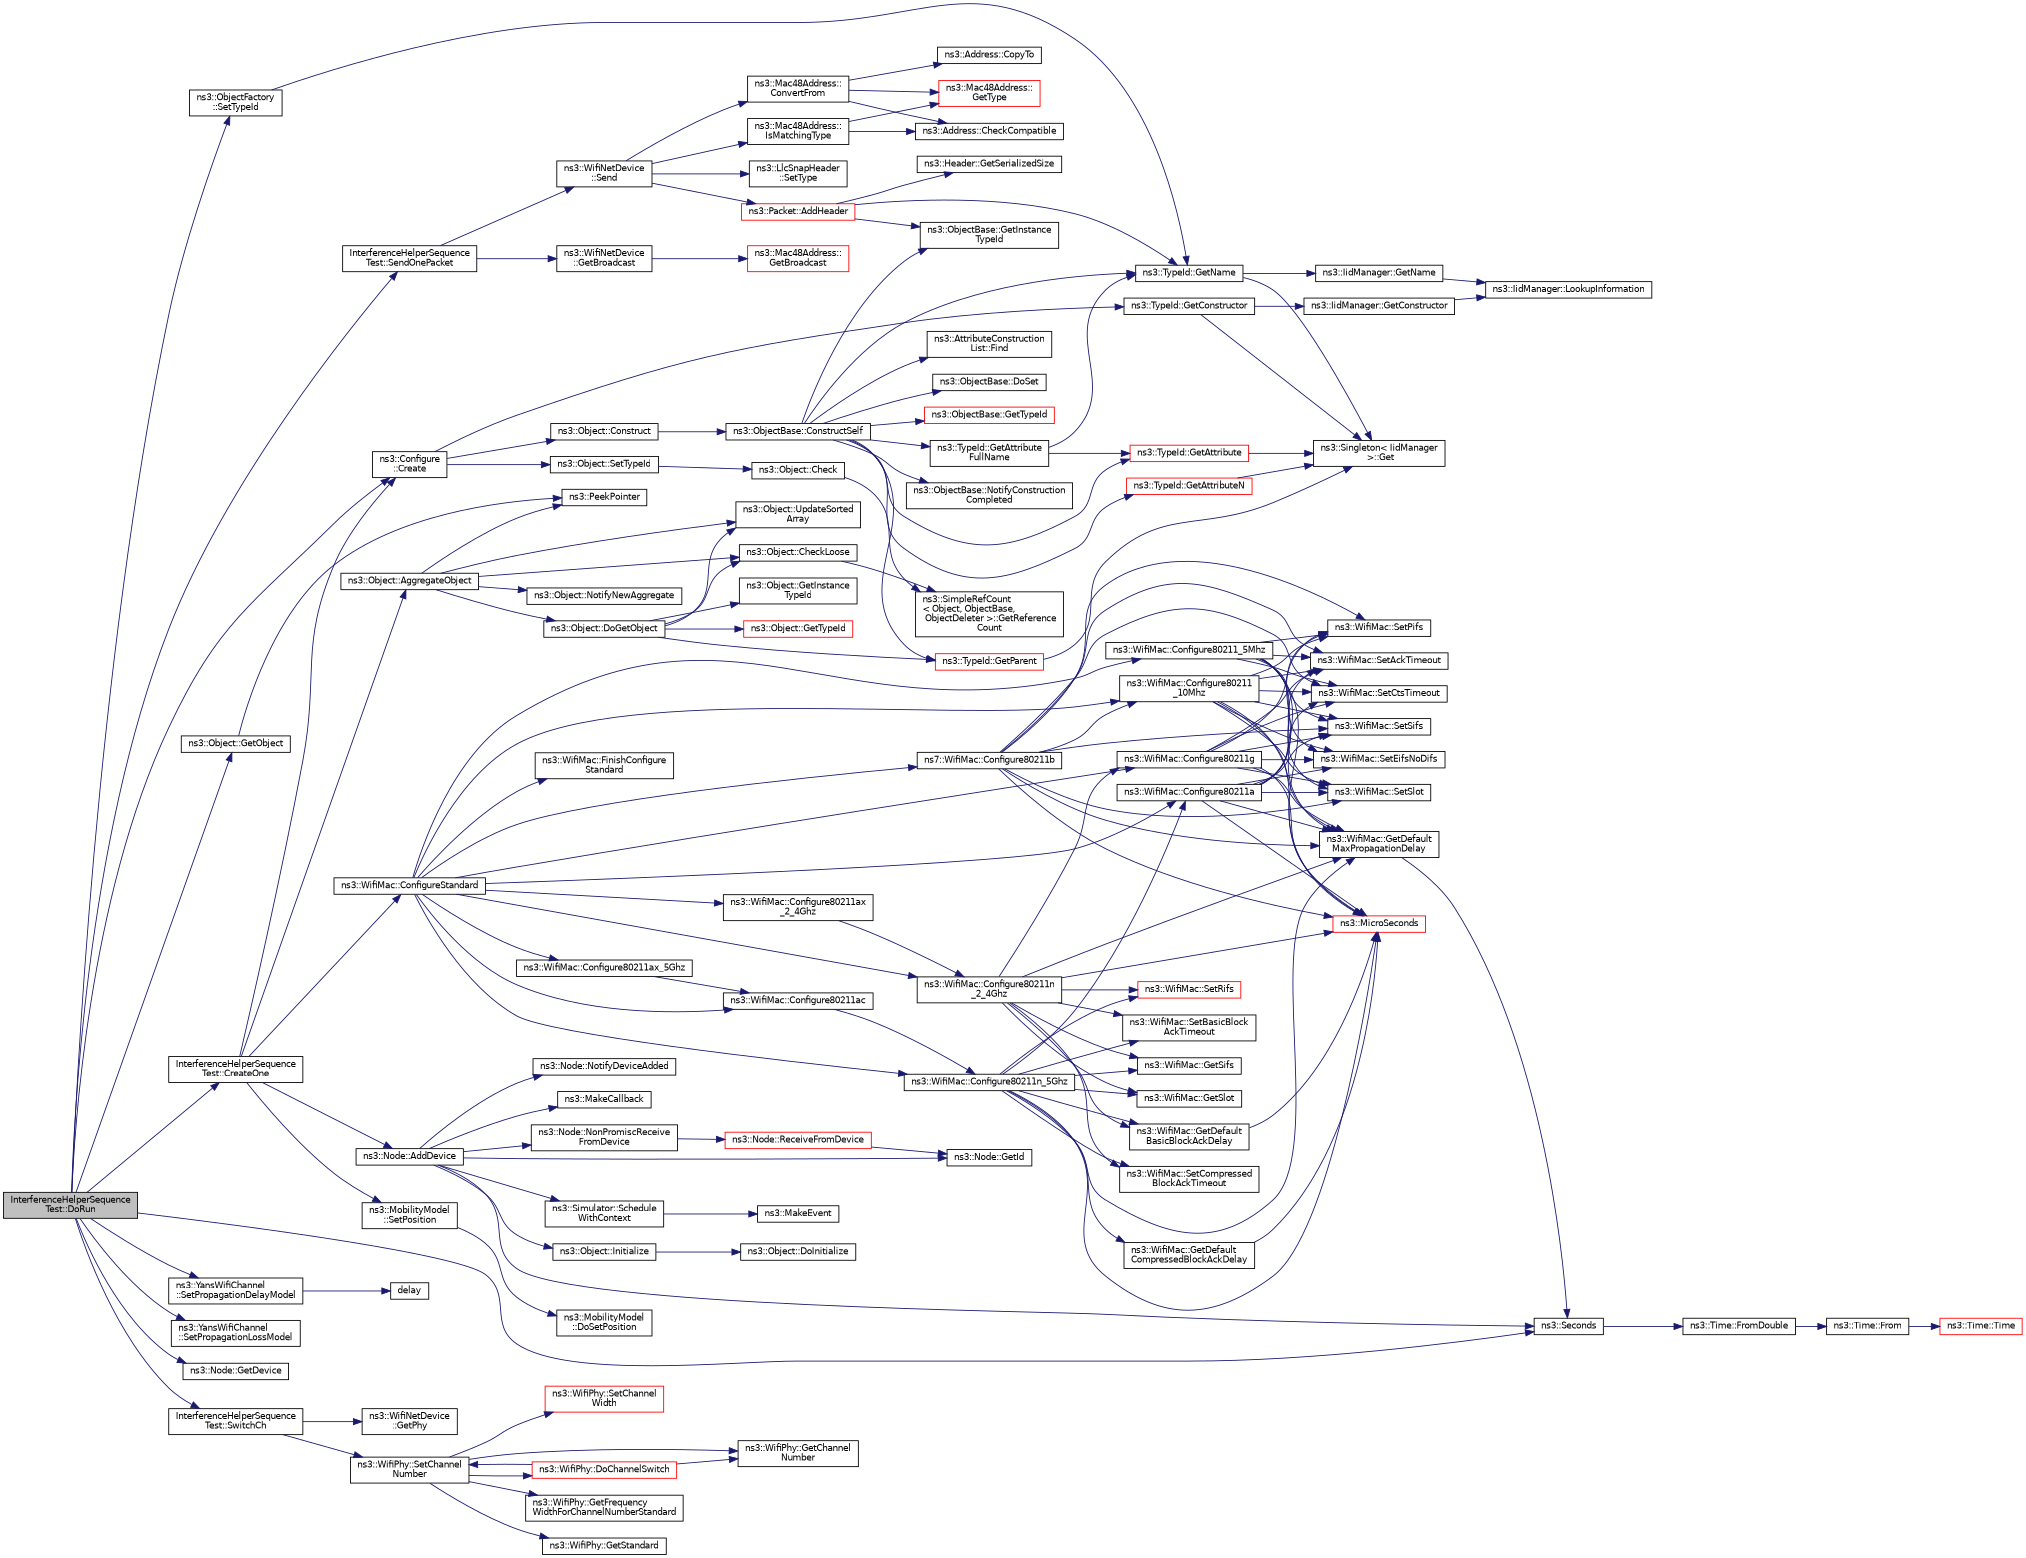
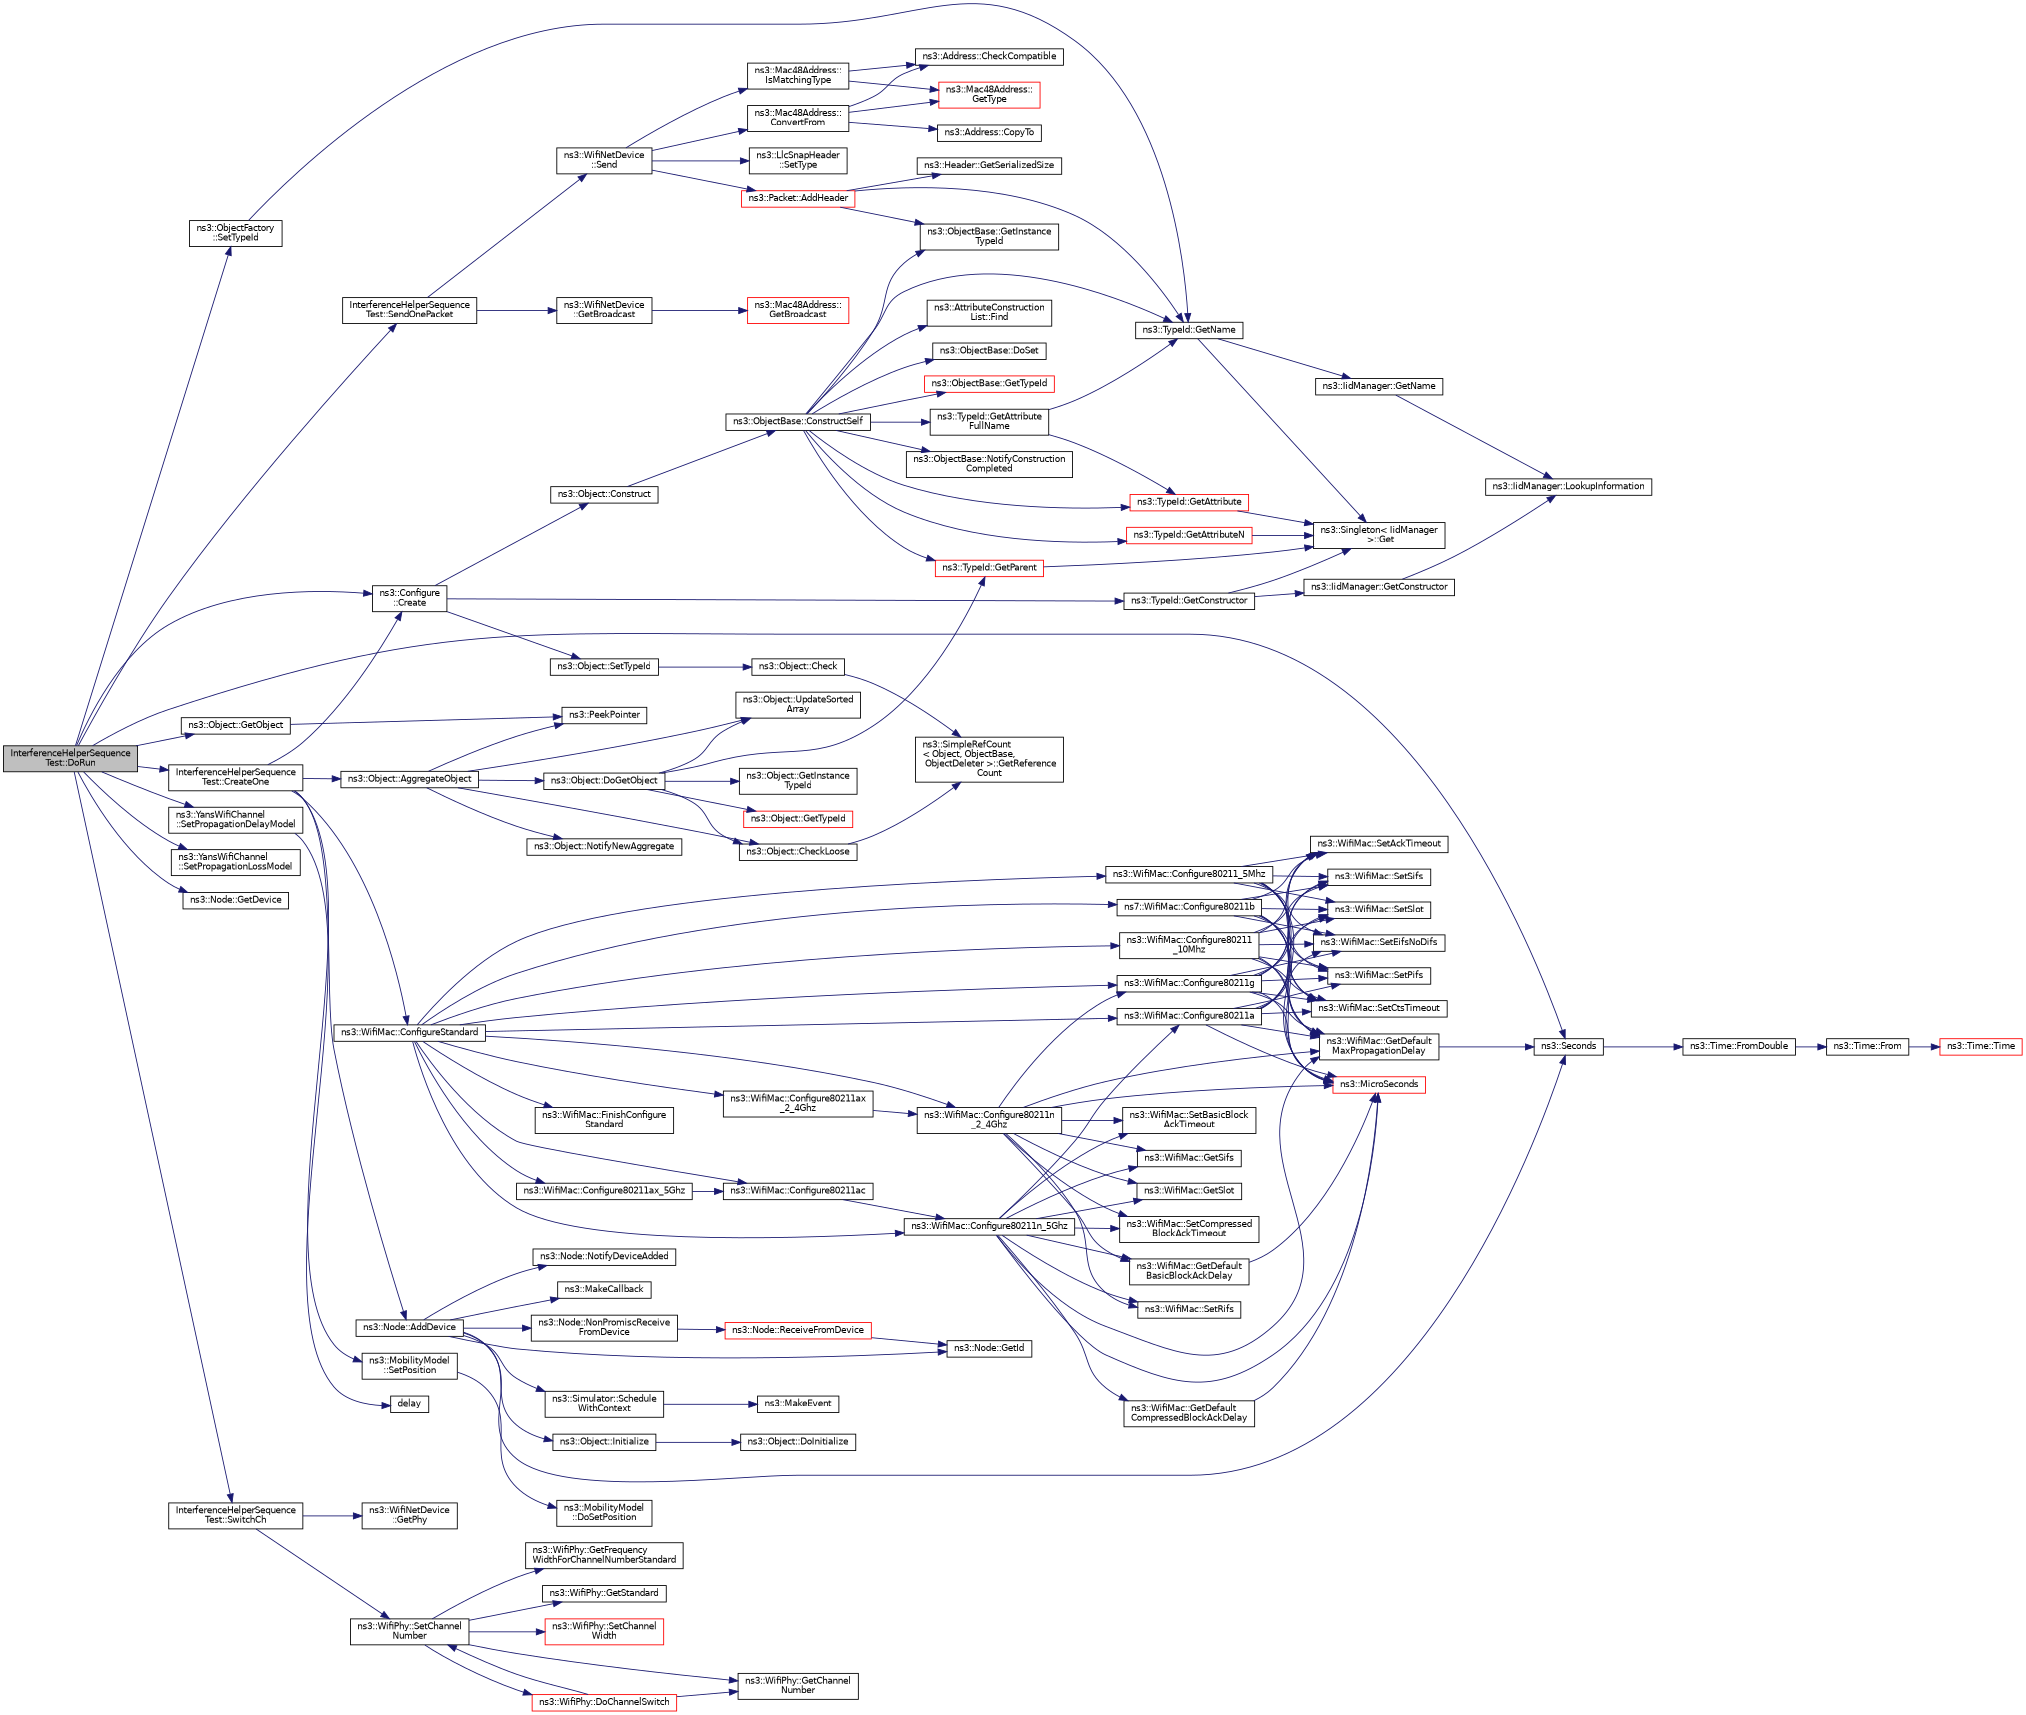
(1086, 732) -> (1280, 924)
(1189, 990) -> (1189, 1310)
